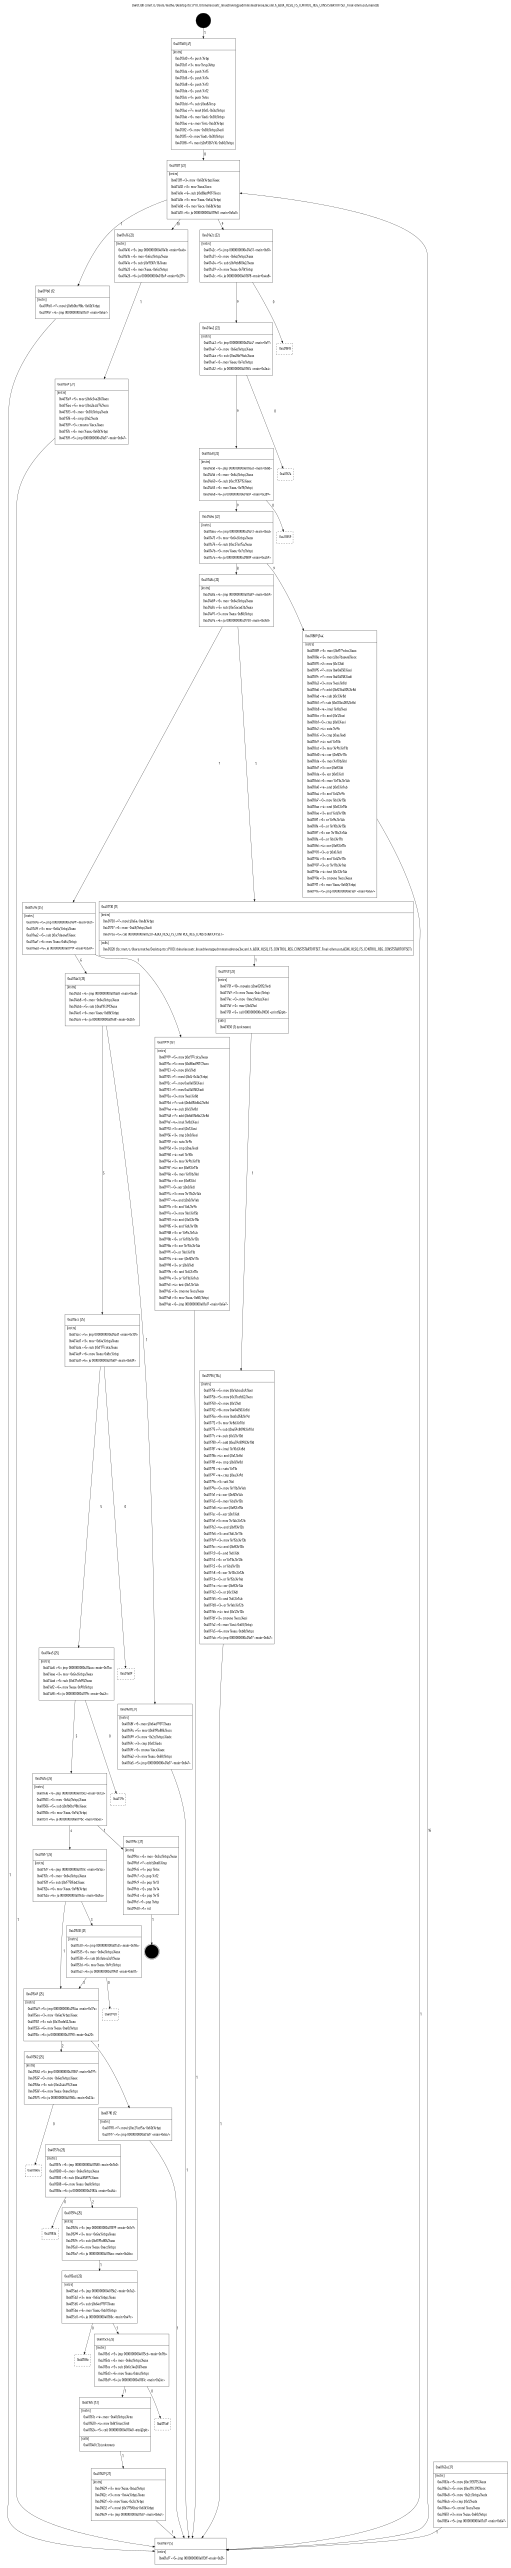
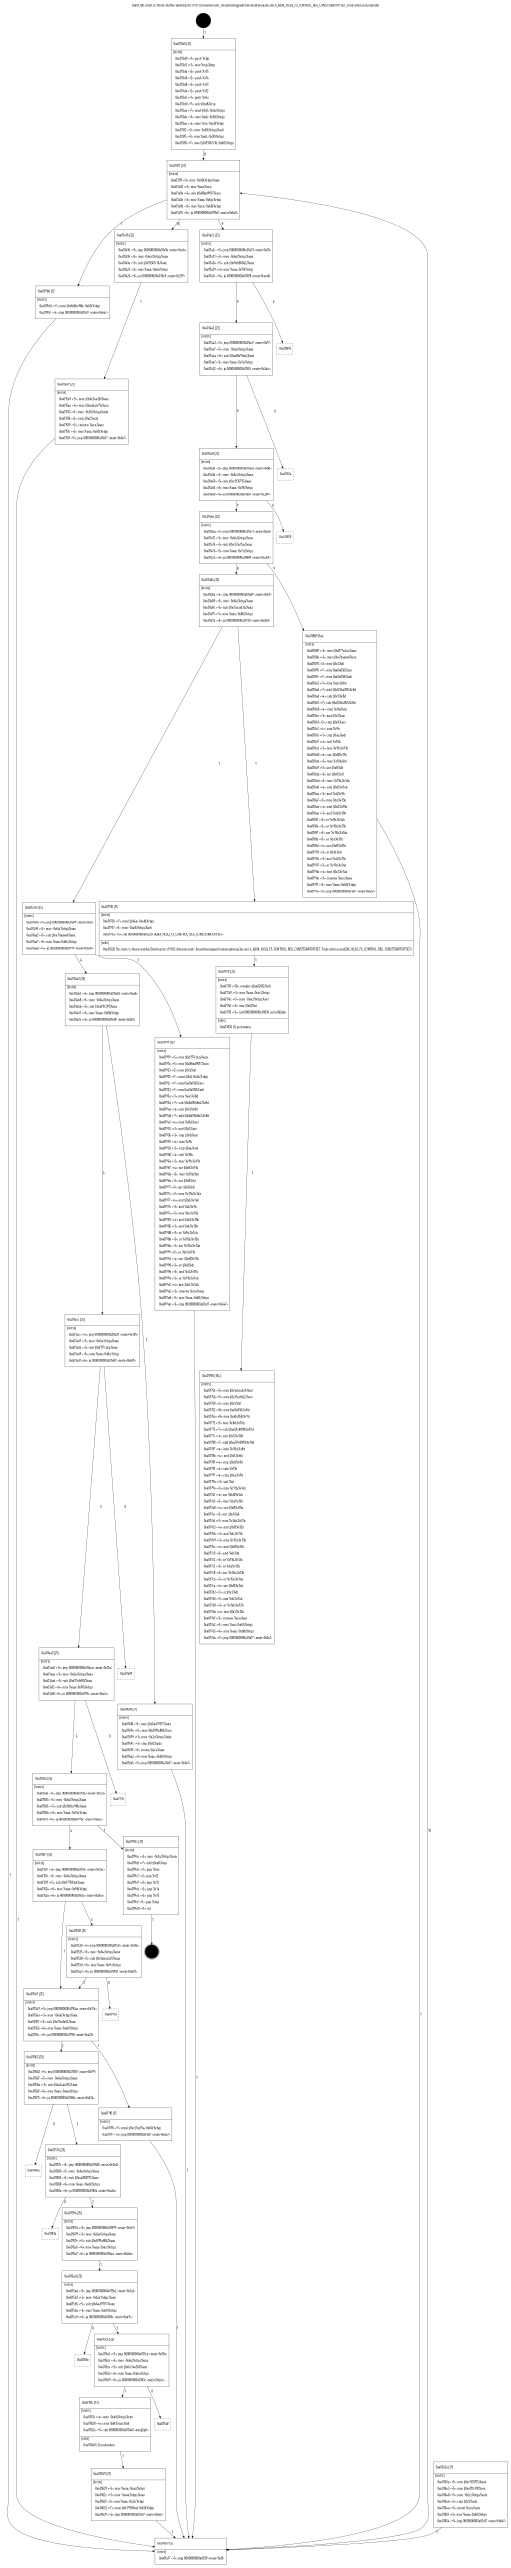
(220, 2092) -> none
none -> (72, 2123)
